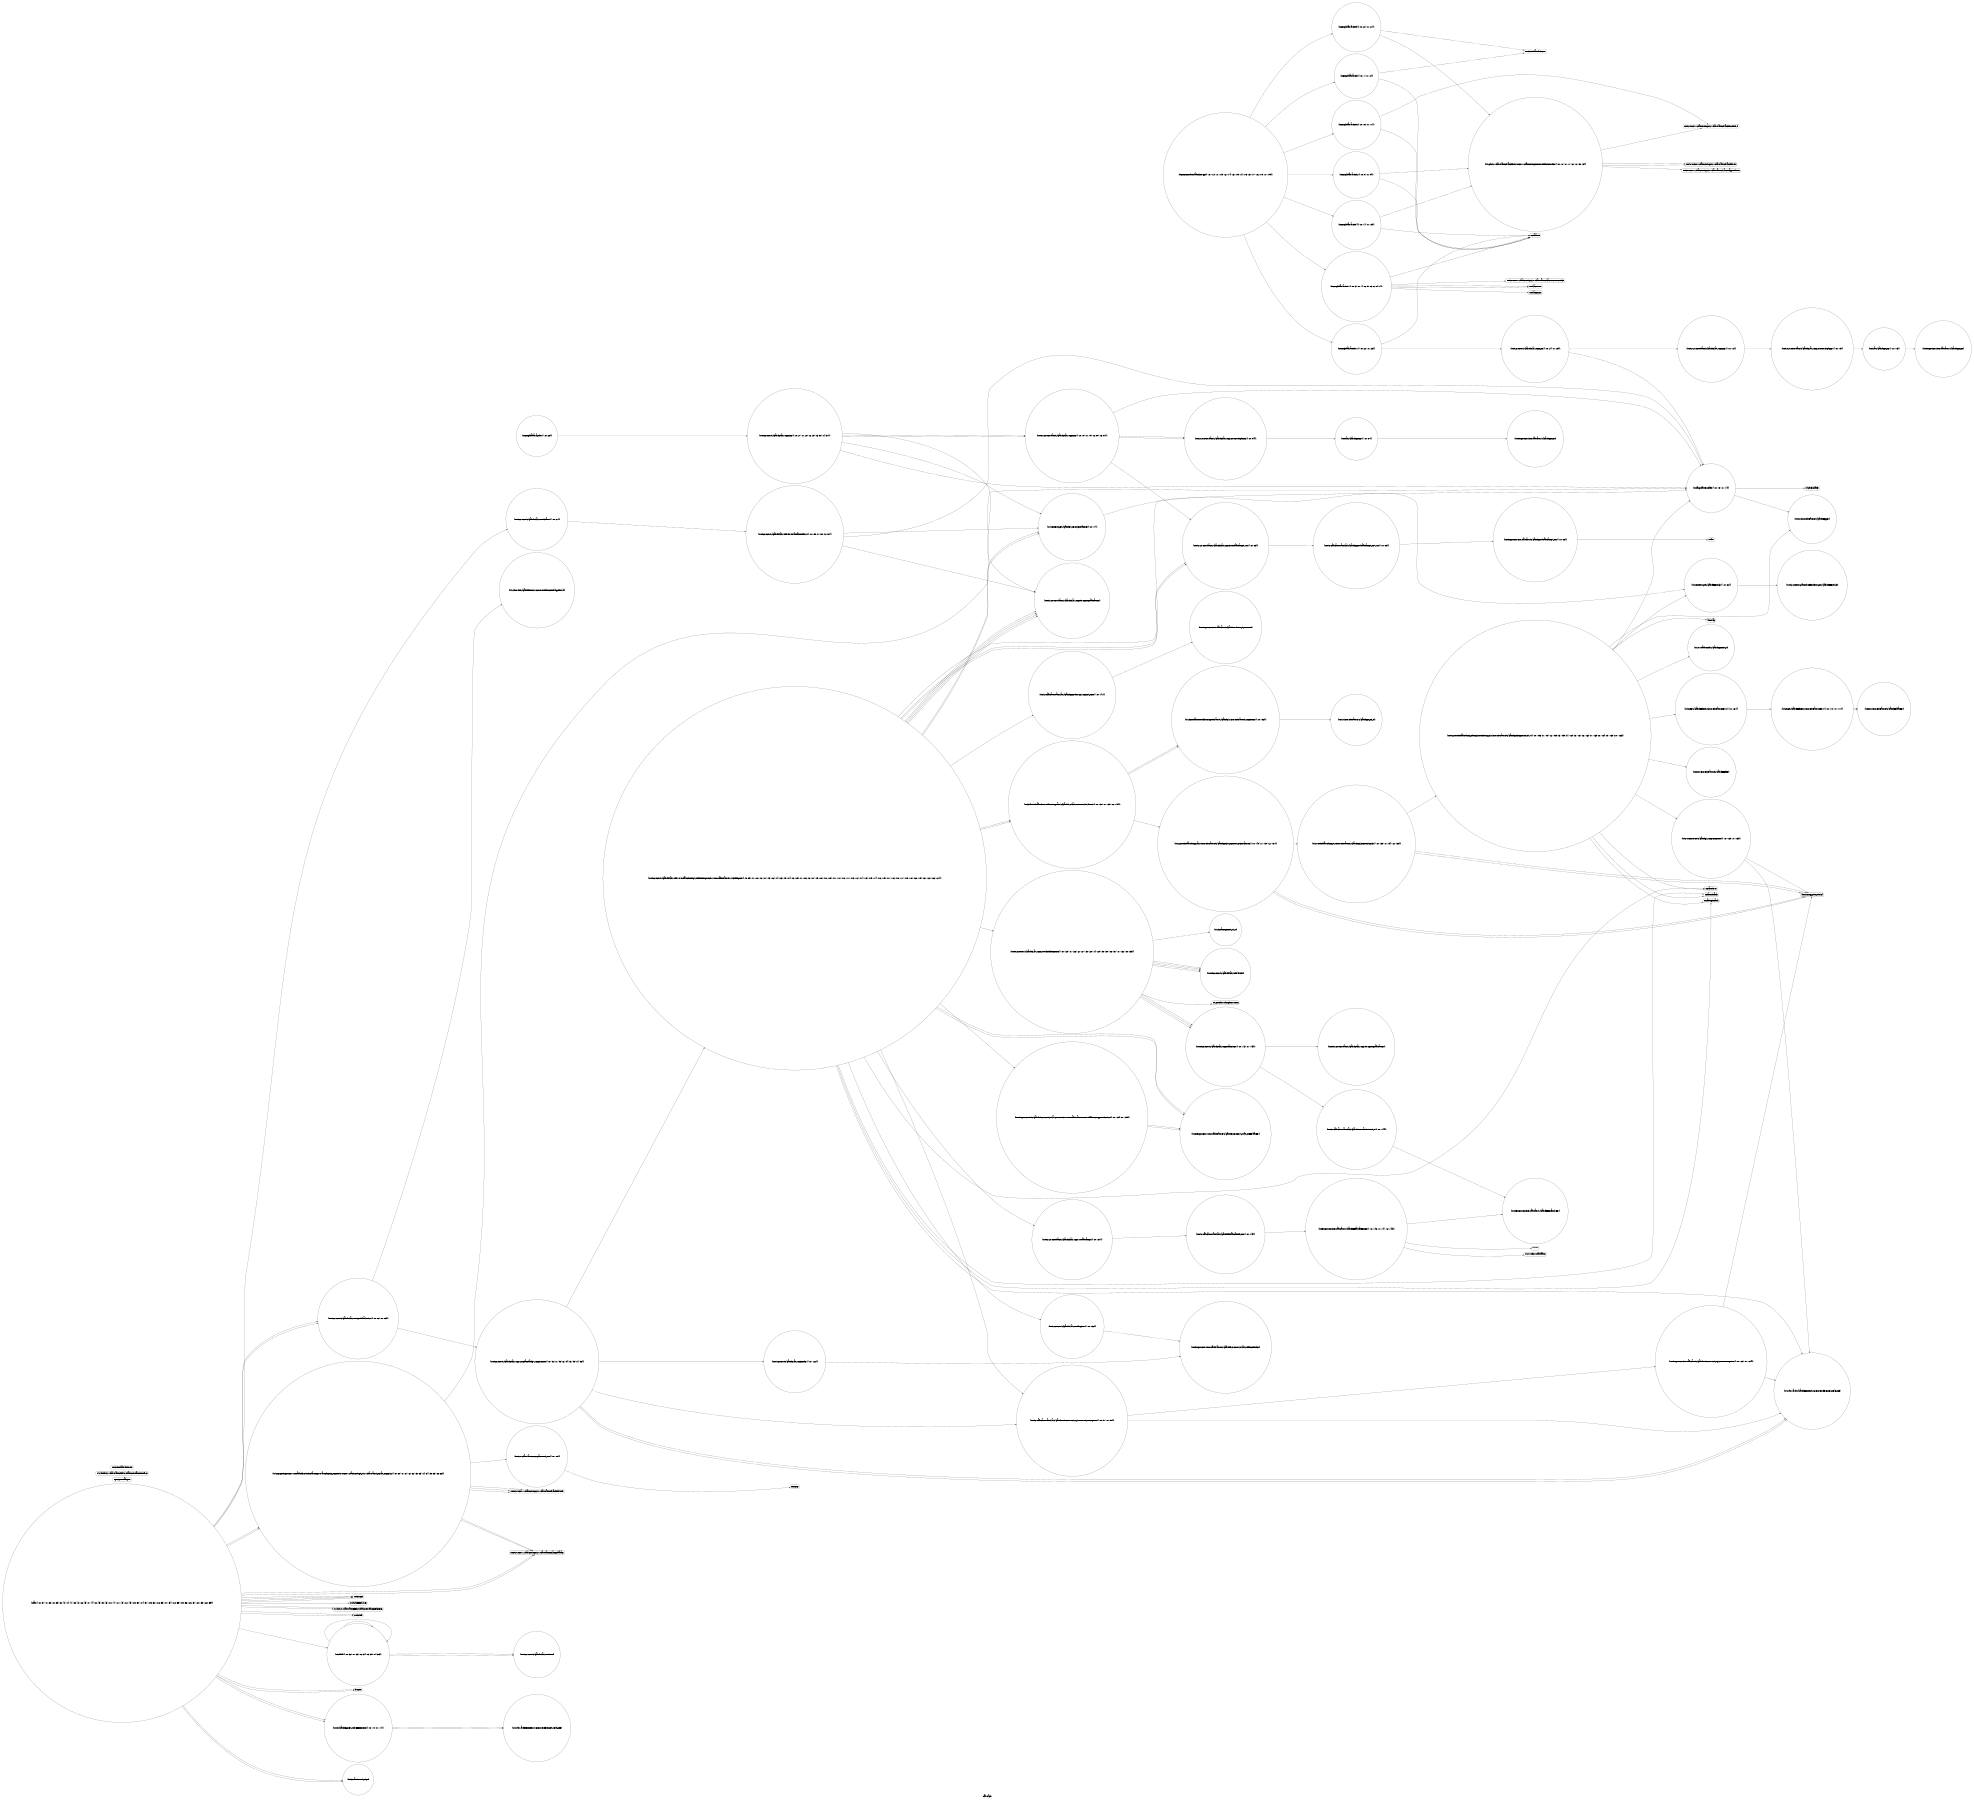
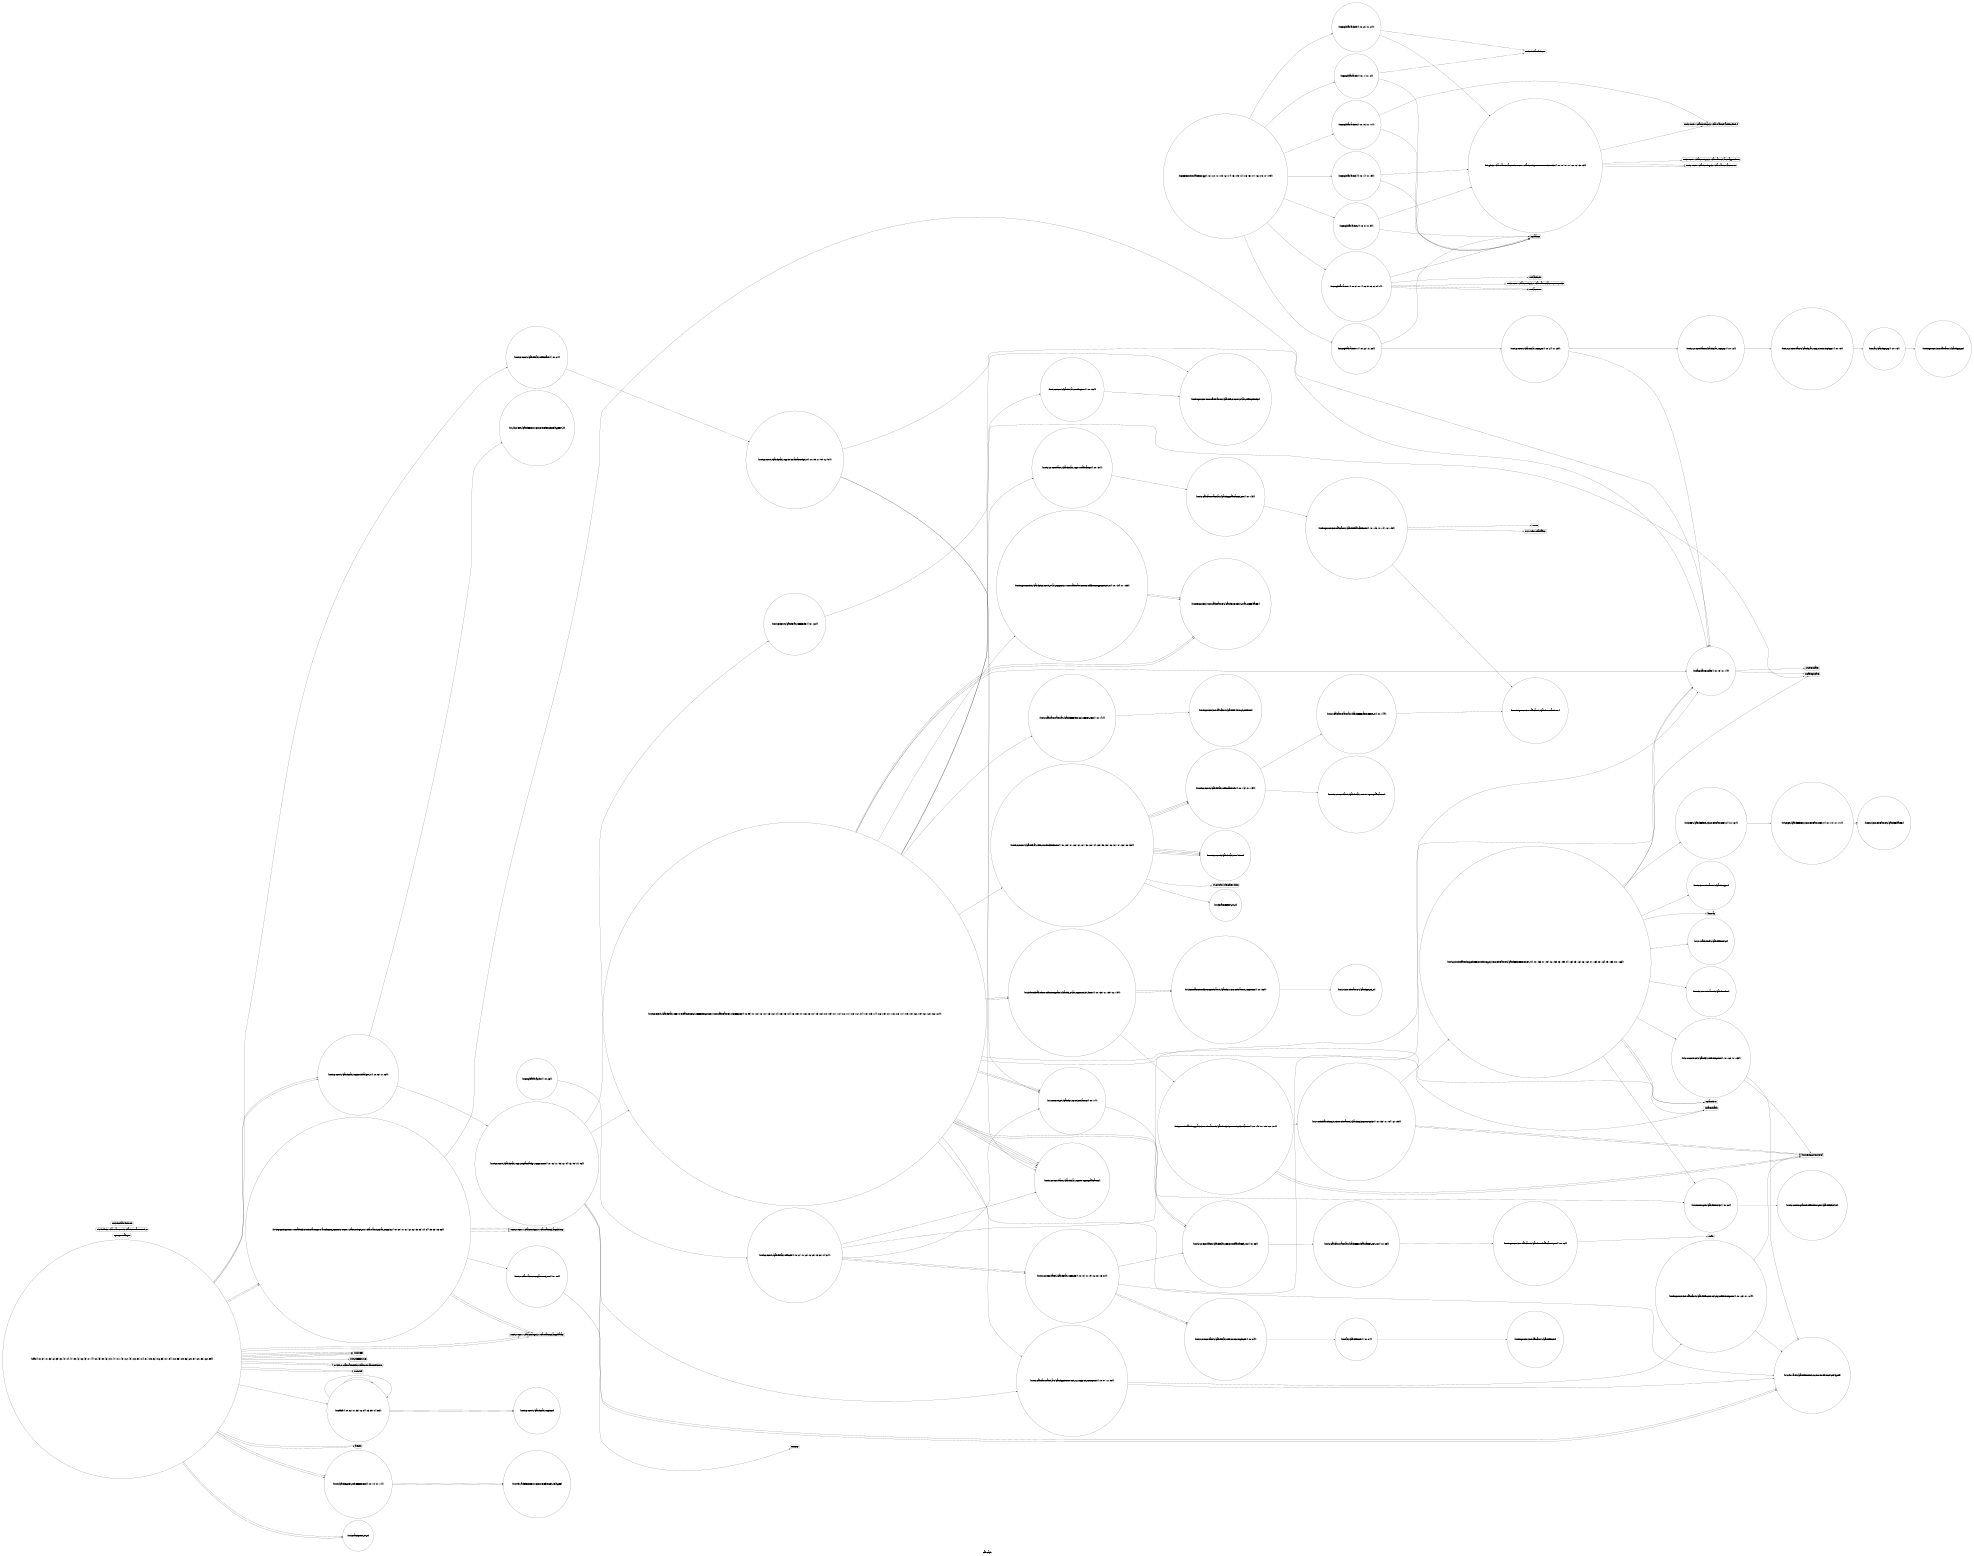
(1761, 504) -> (1769, 673)
